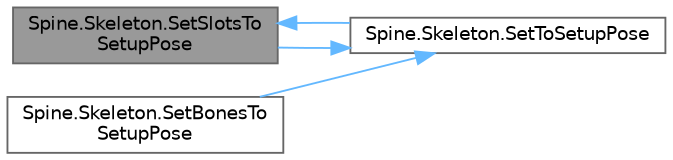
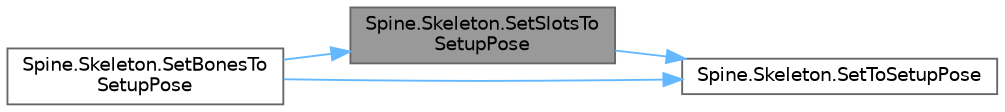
(323, 23) -> (307, 57)
